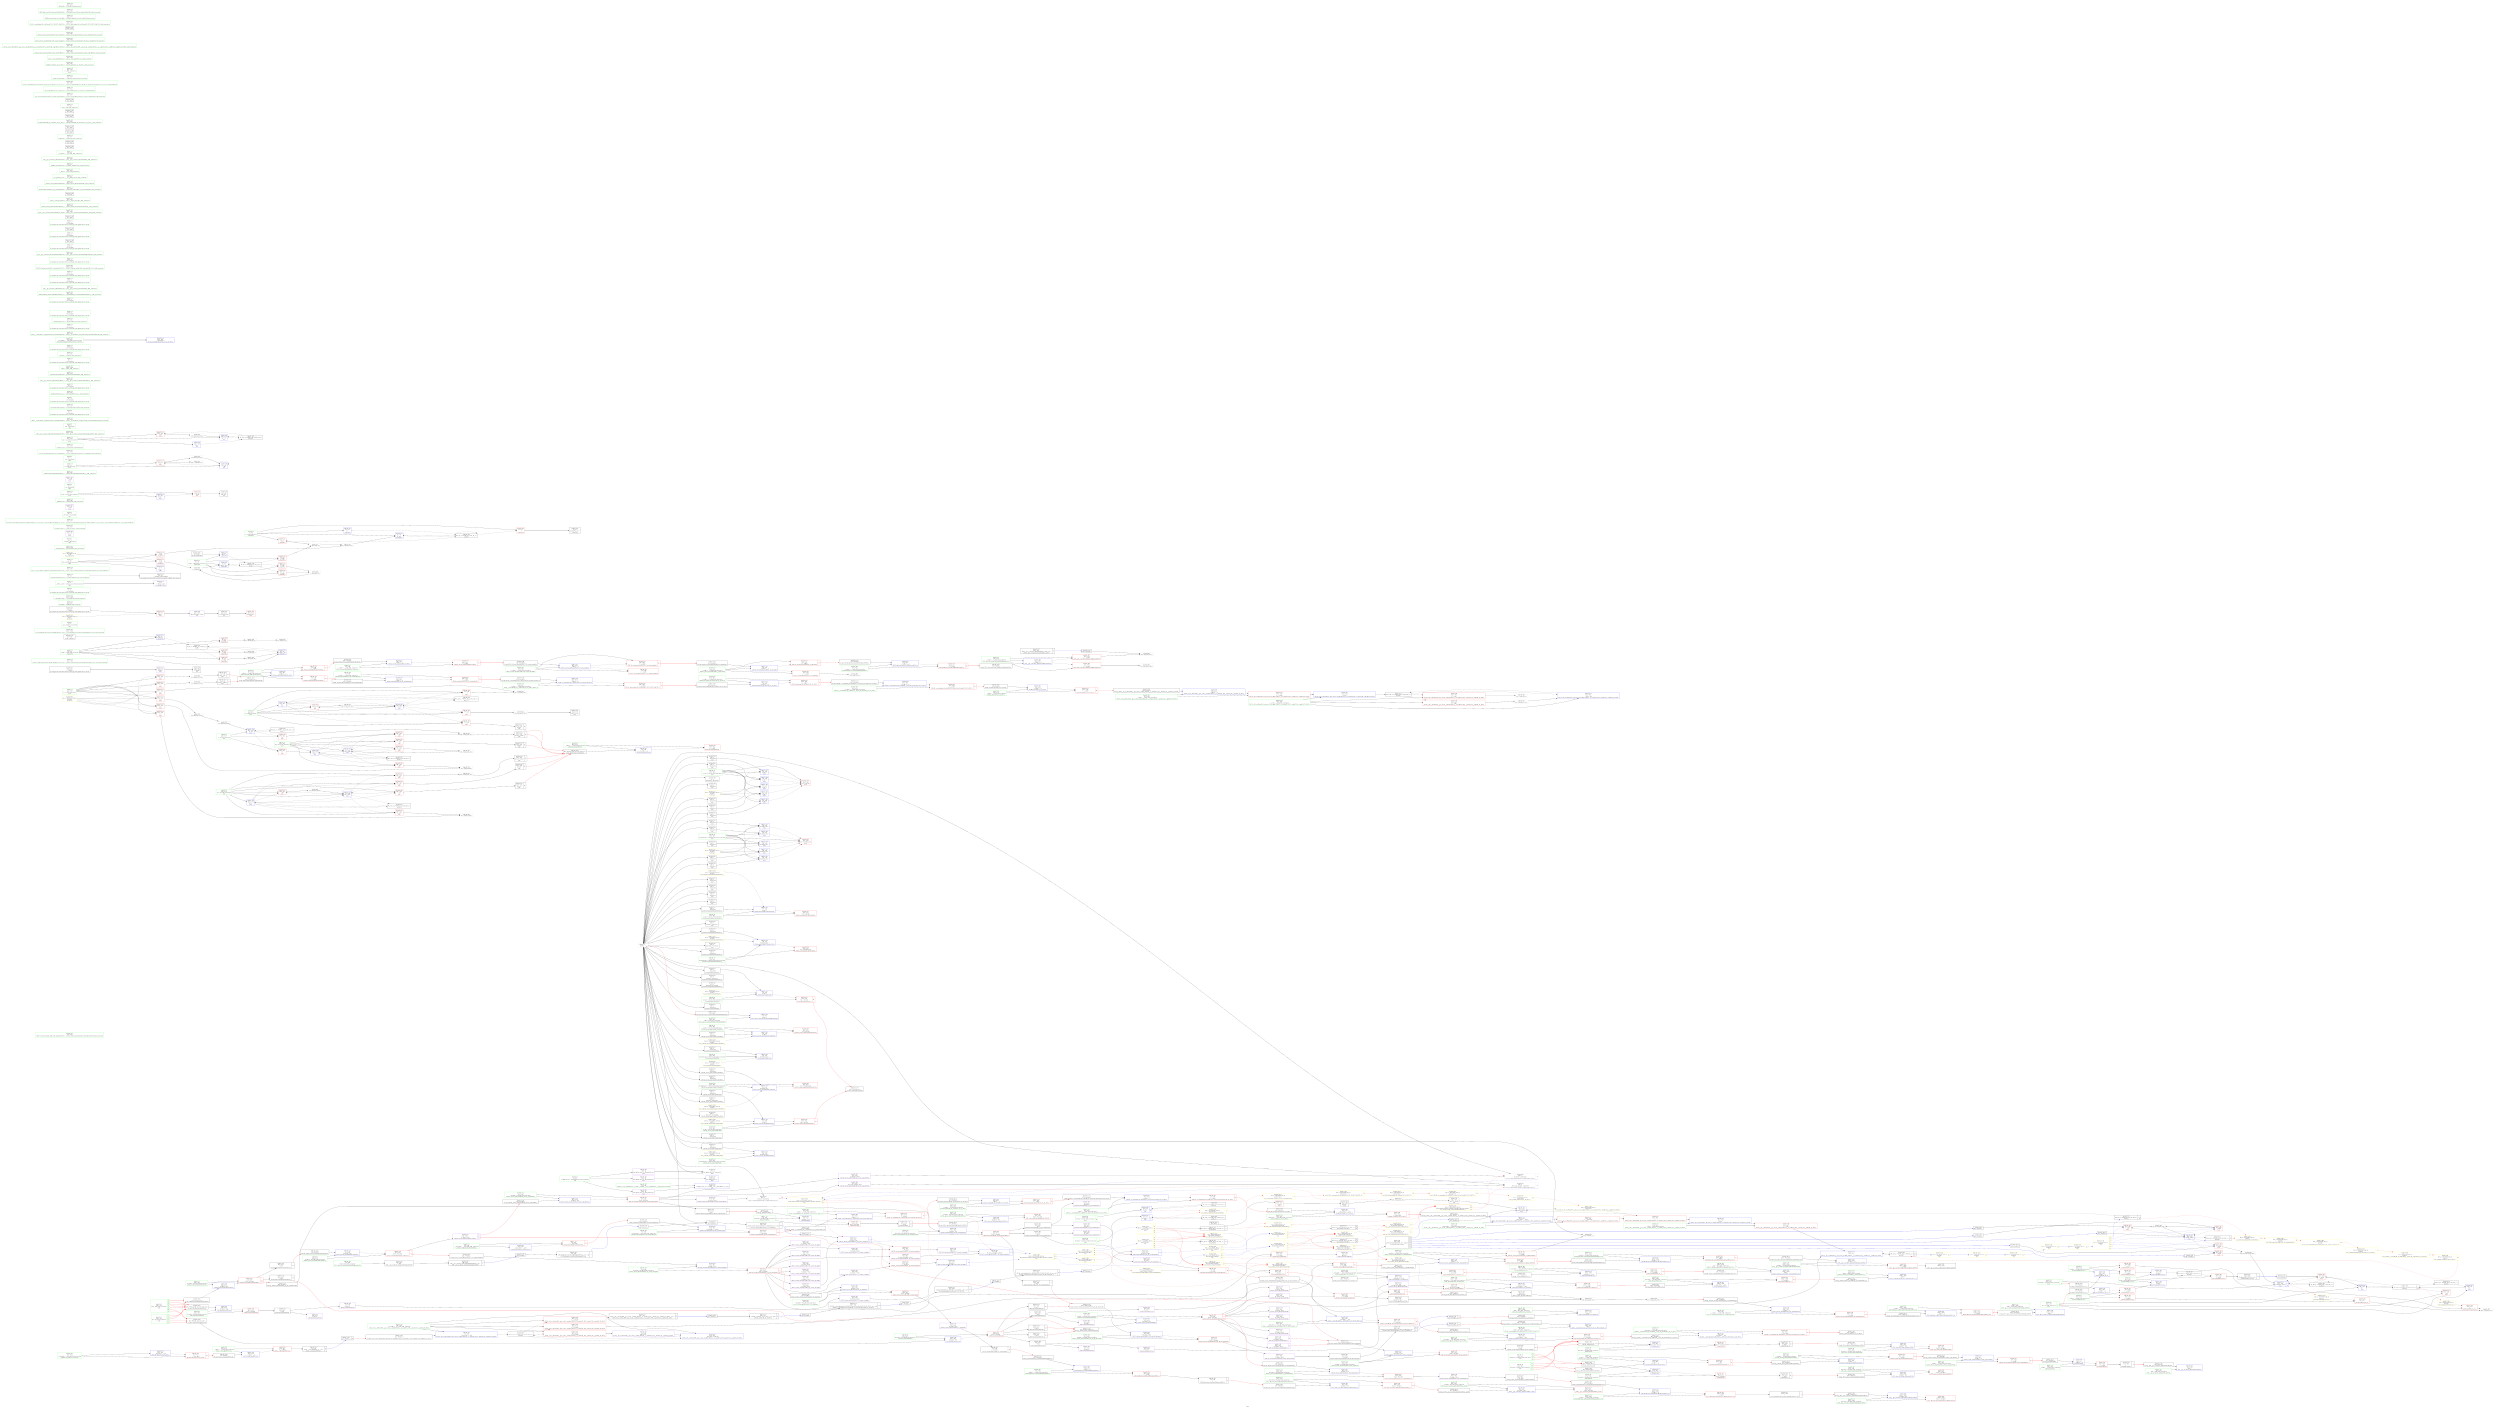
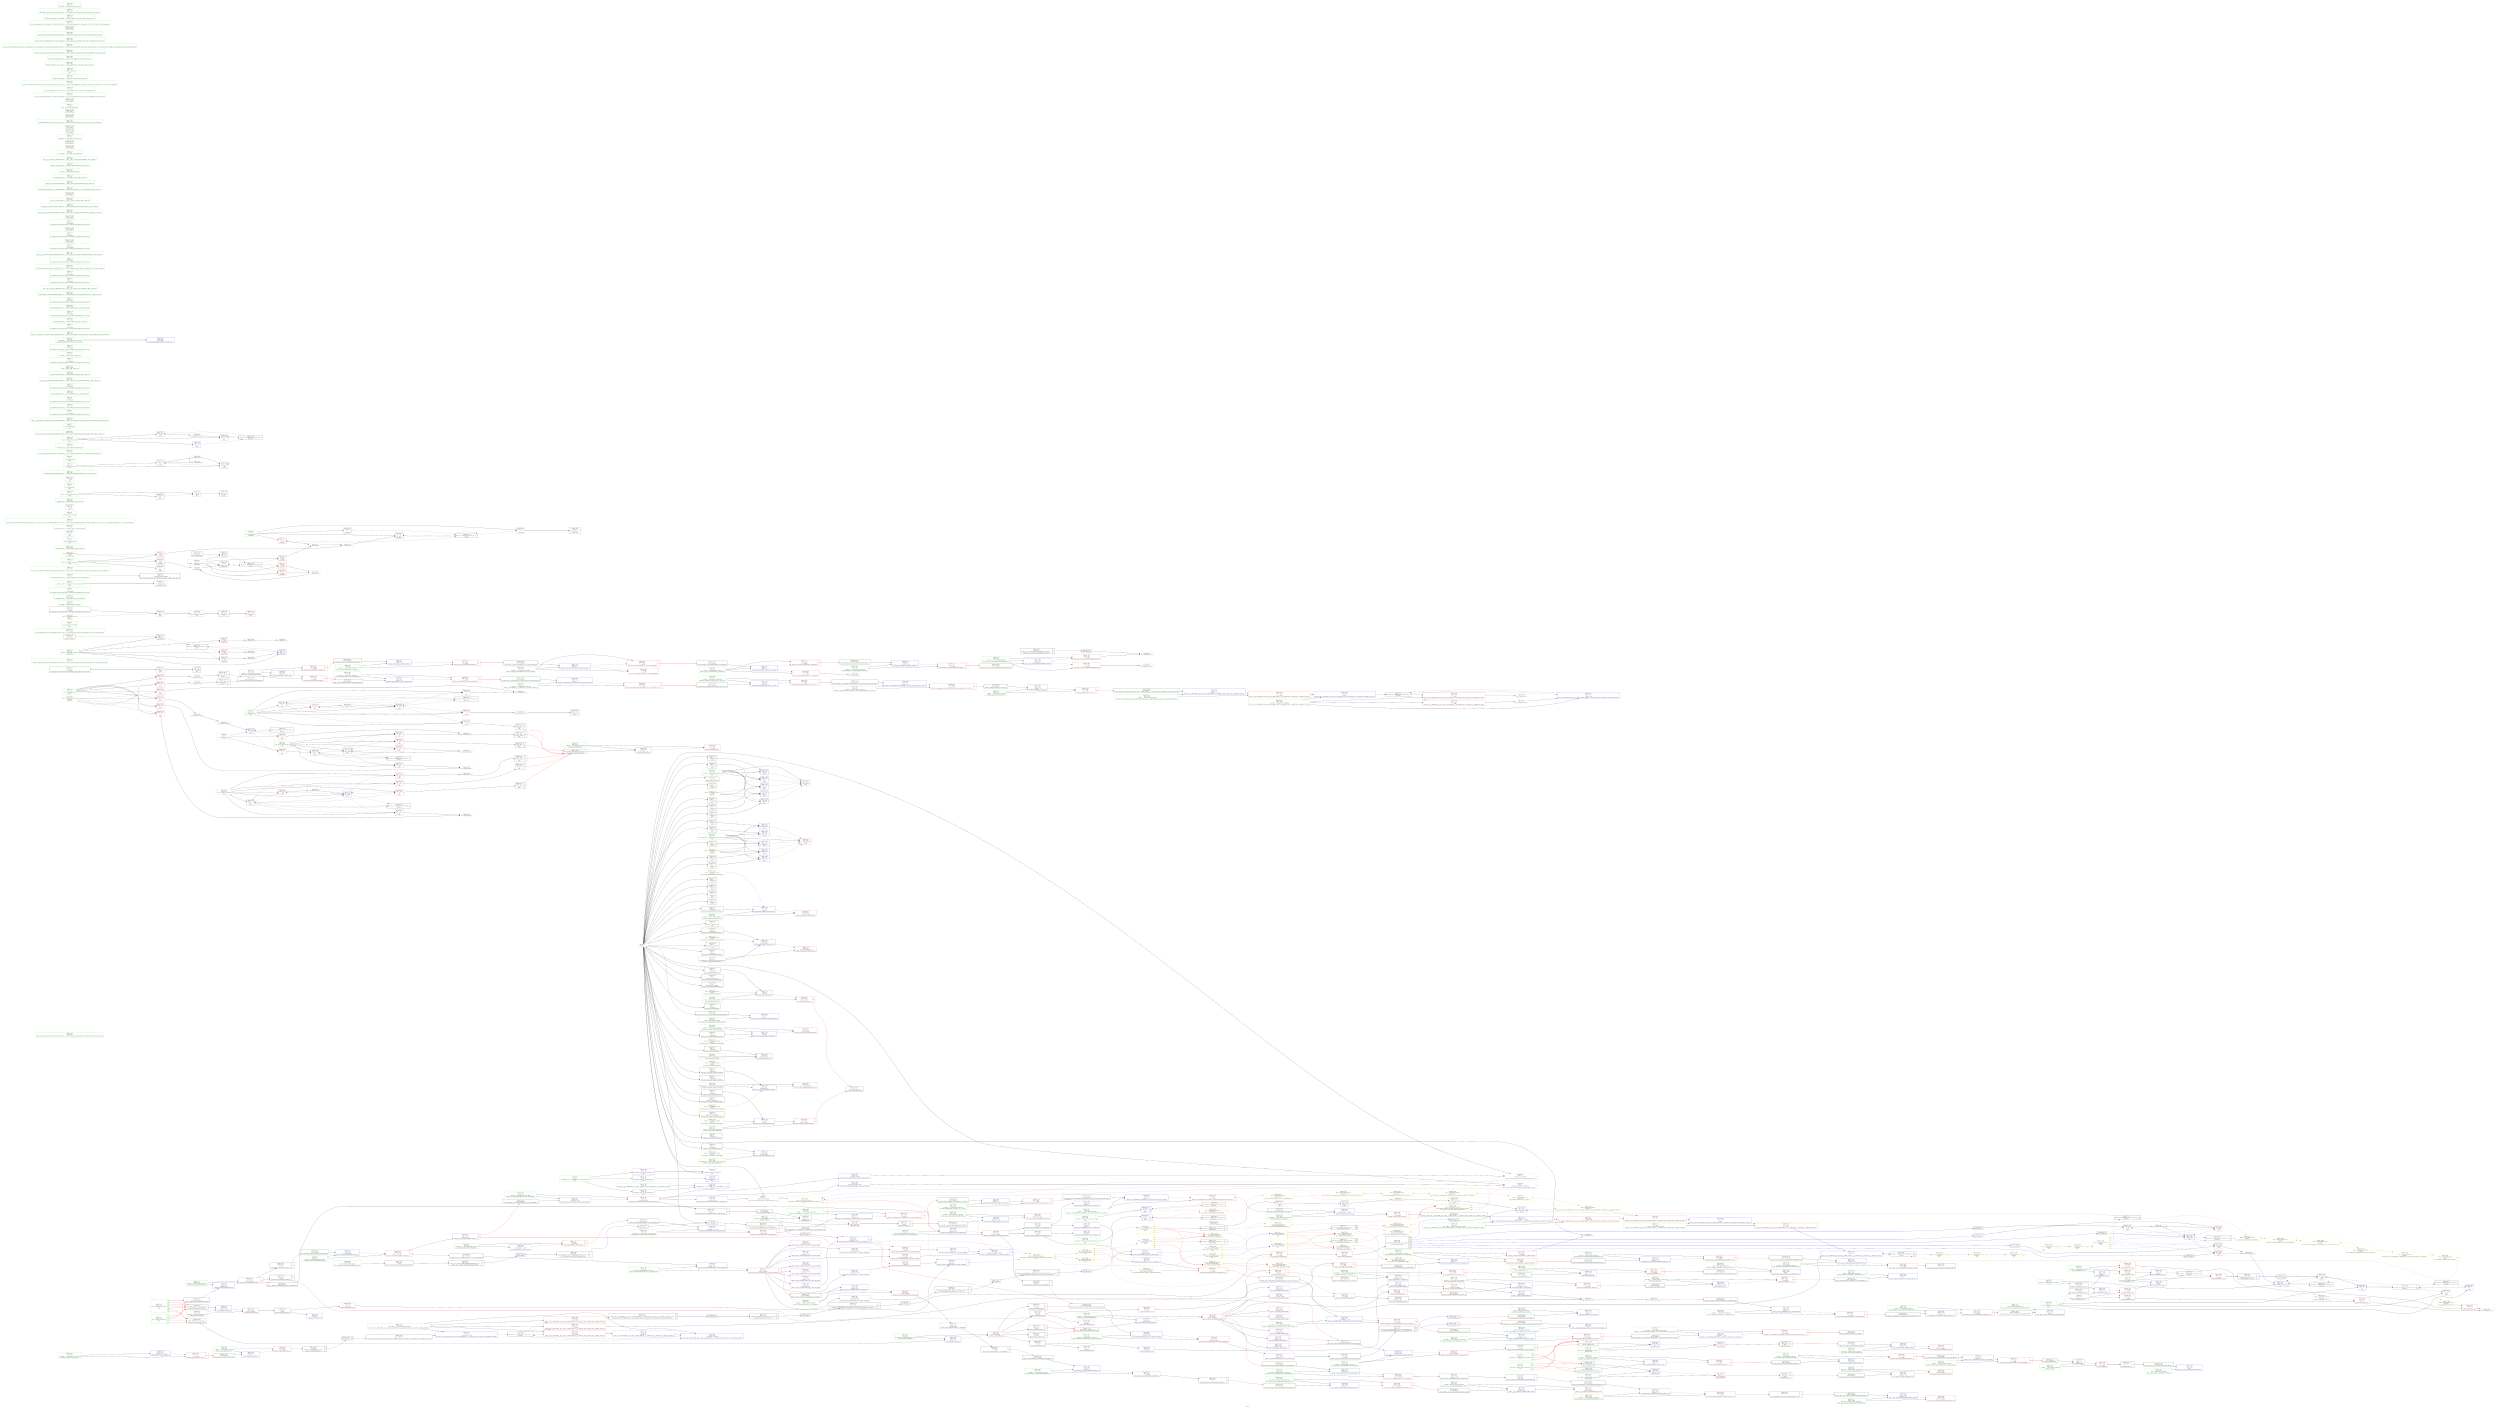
none -> (70, 307)
